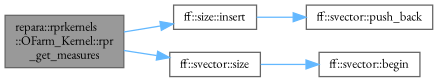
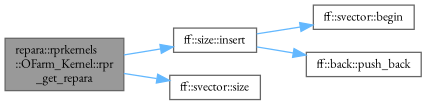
(370, 17) -> (364, 64)
(64, 41) -> (64, 64)
(283, 64) -> (278, 30)
